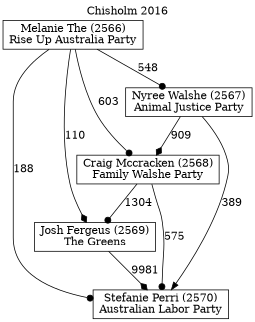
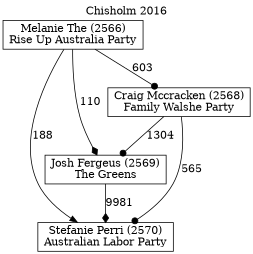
(189, 102) -> none
(13, 188) -> (31, 138)
(174, 237) -> (192, 170)
